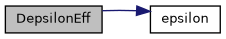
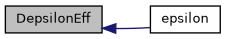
(119, 10) -> (133, 28)
